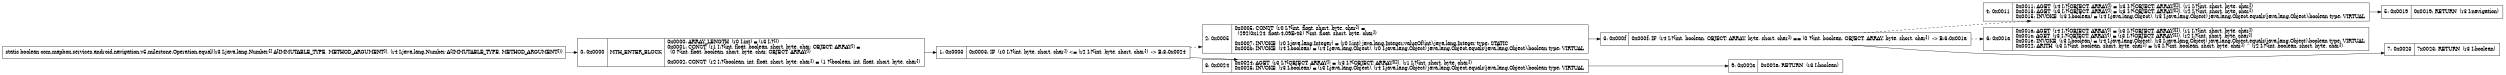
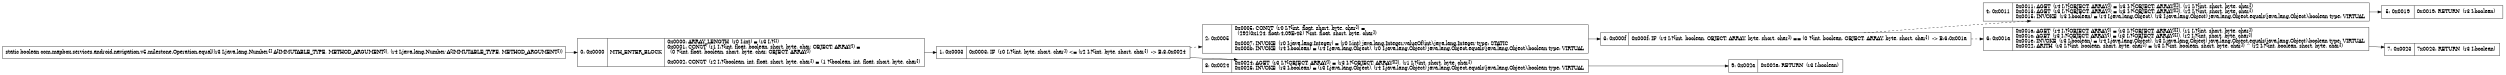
(2457, 12) -> (2457, 12)
(2117, 57) -> (2375, 47)
